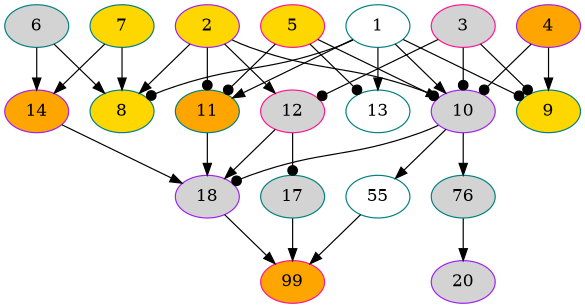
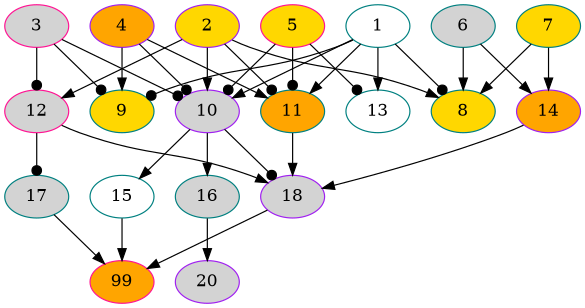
none -> (199, 65)
(378, 197) -> (122, 197)
(463, 197) -> (207, 197)
